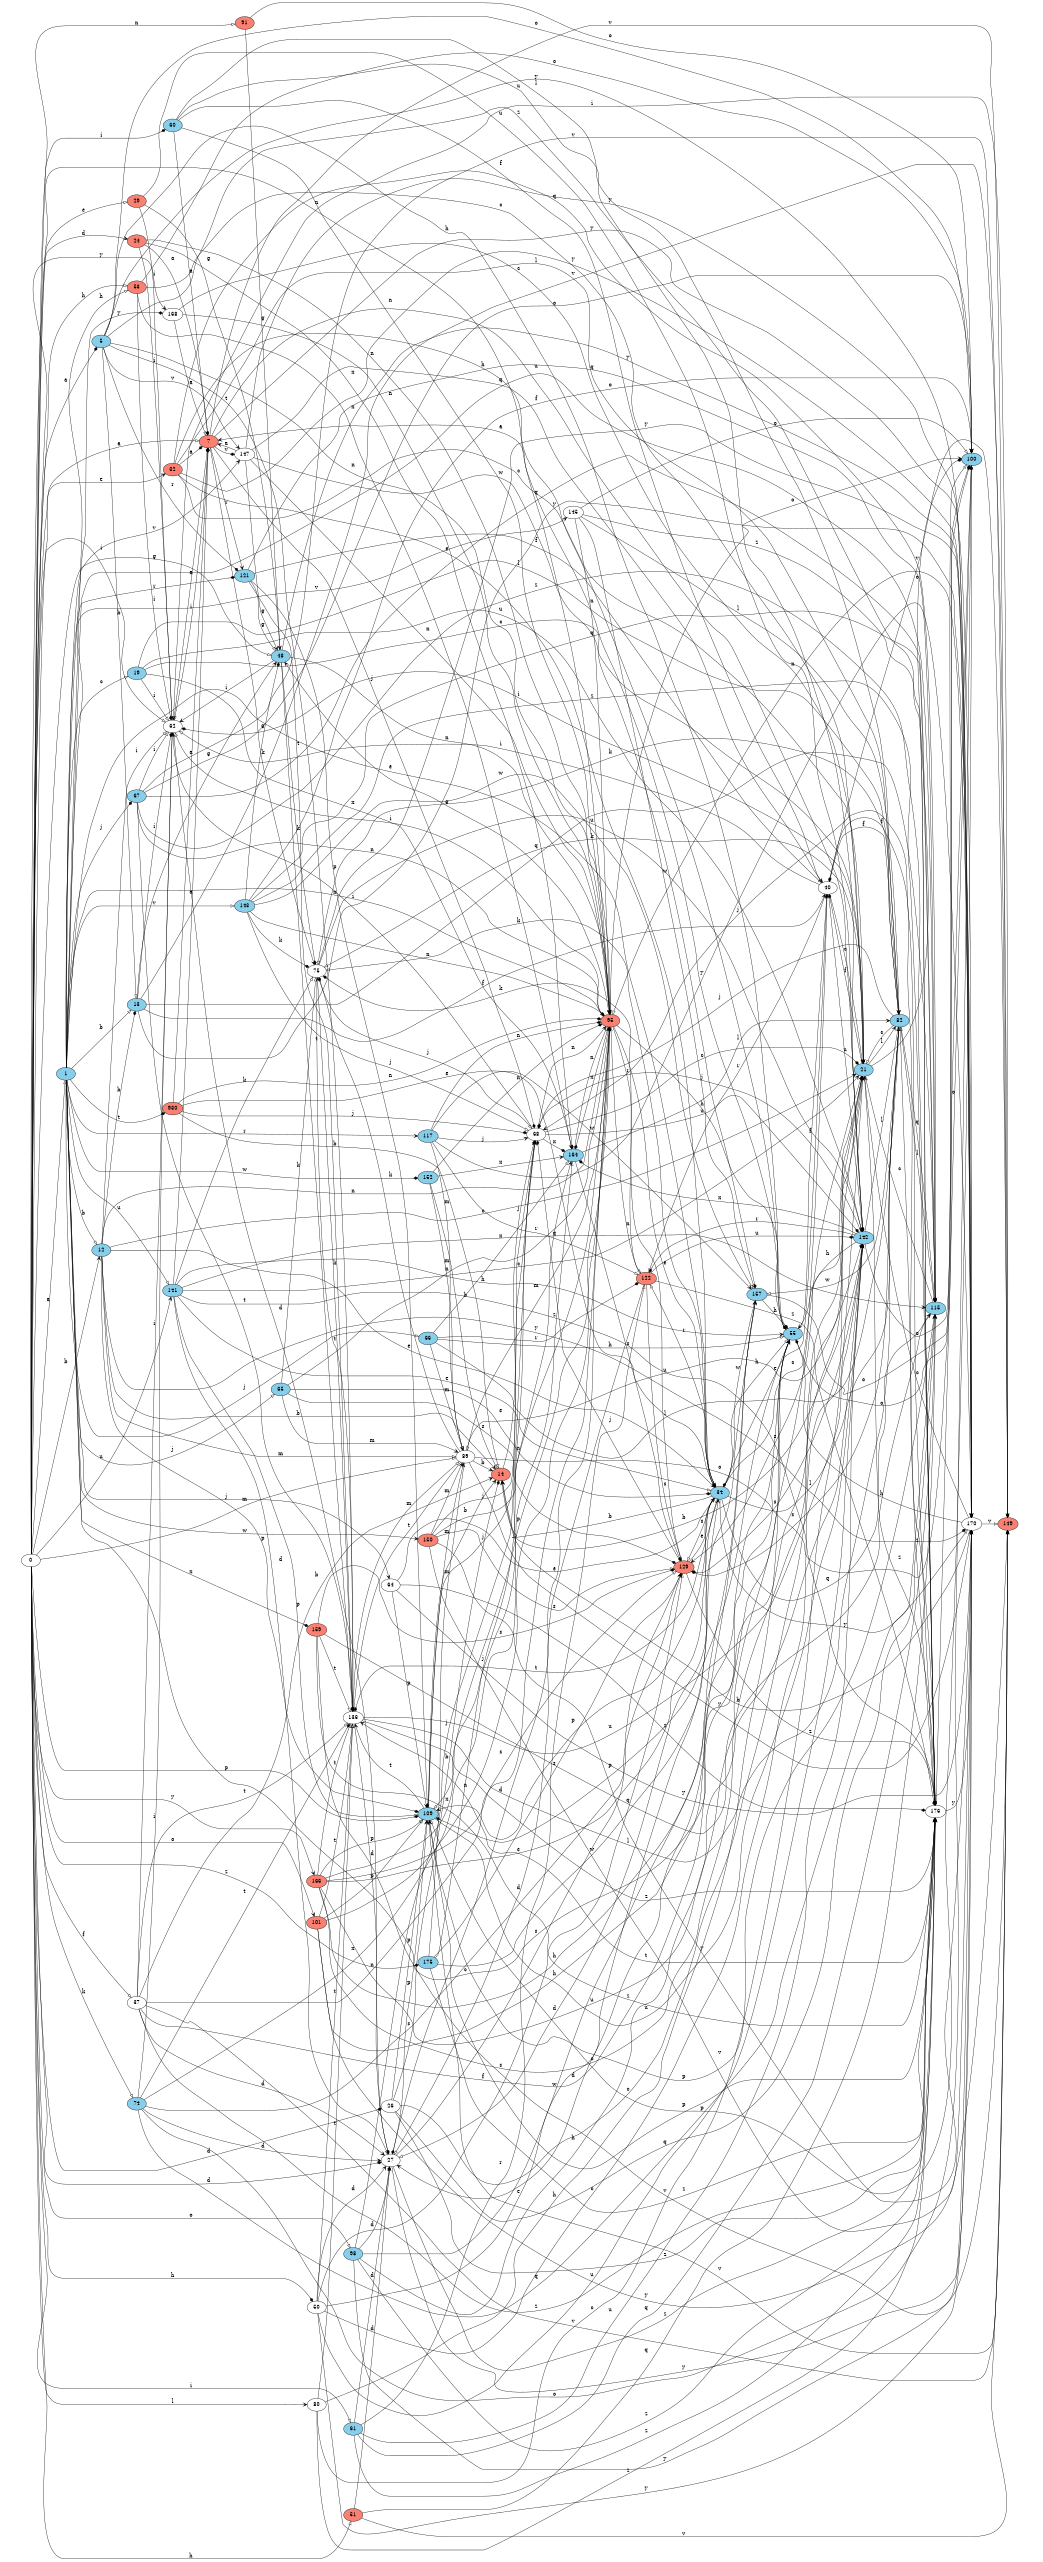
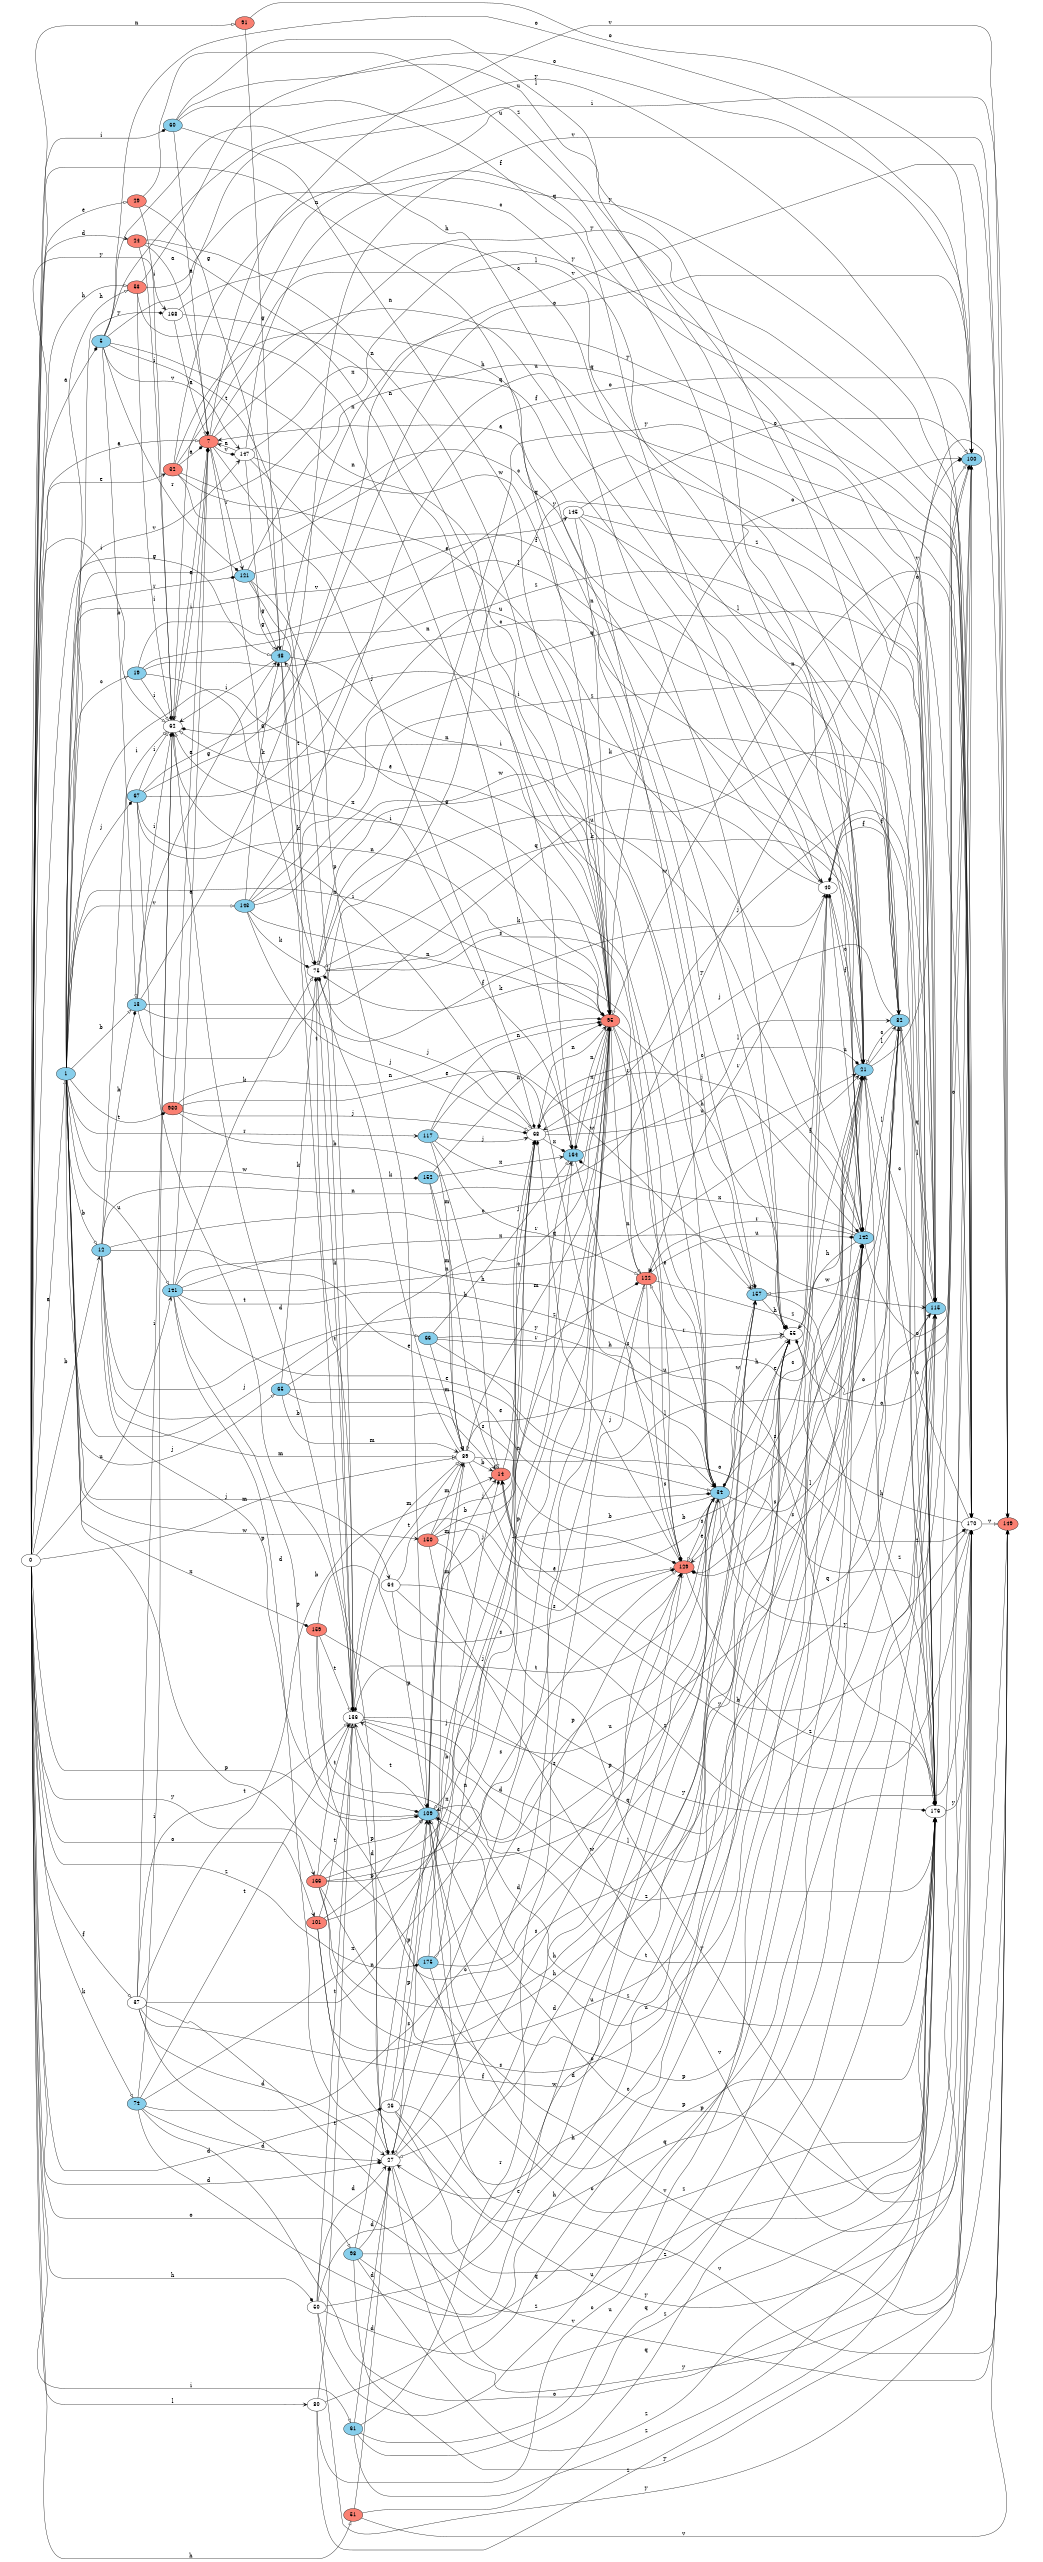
none -> (641, 1084)
(298, 1182) -> (298, 1182)
(793, 1334) -> (793, 1334)
